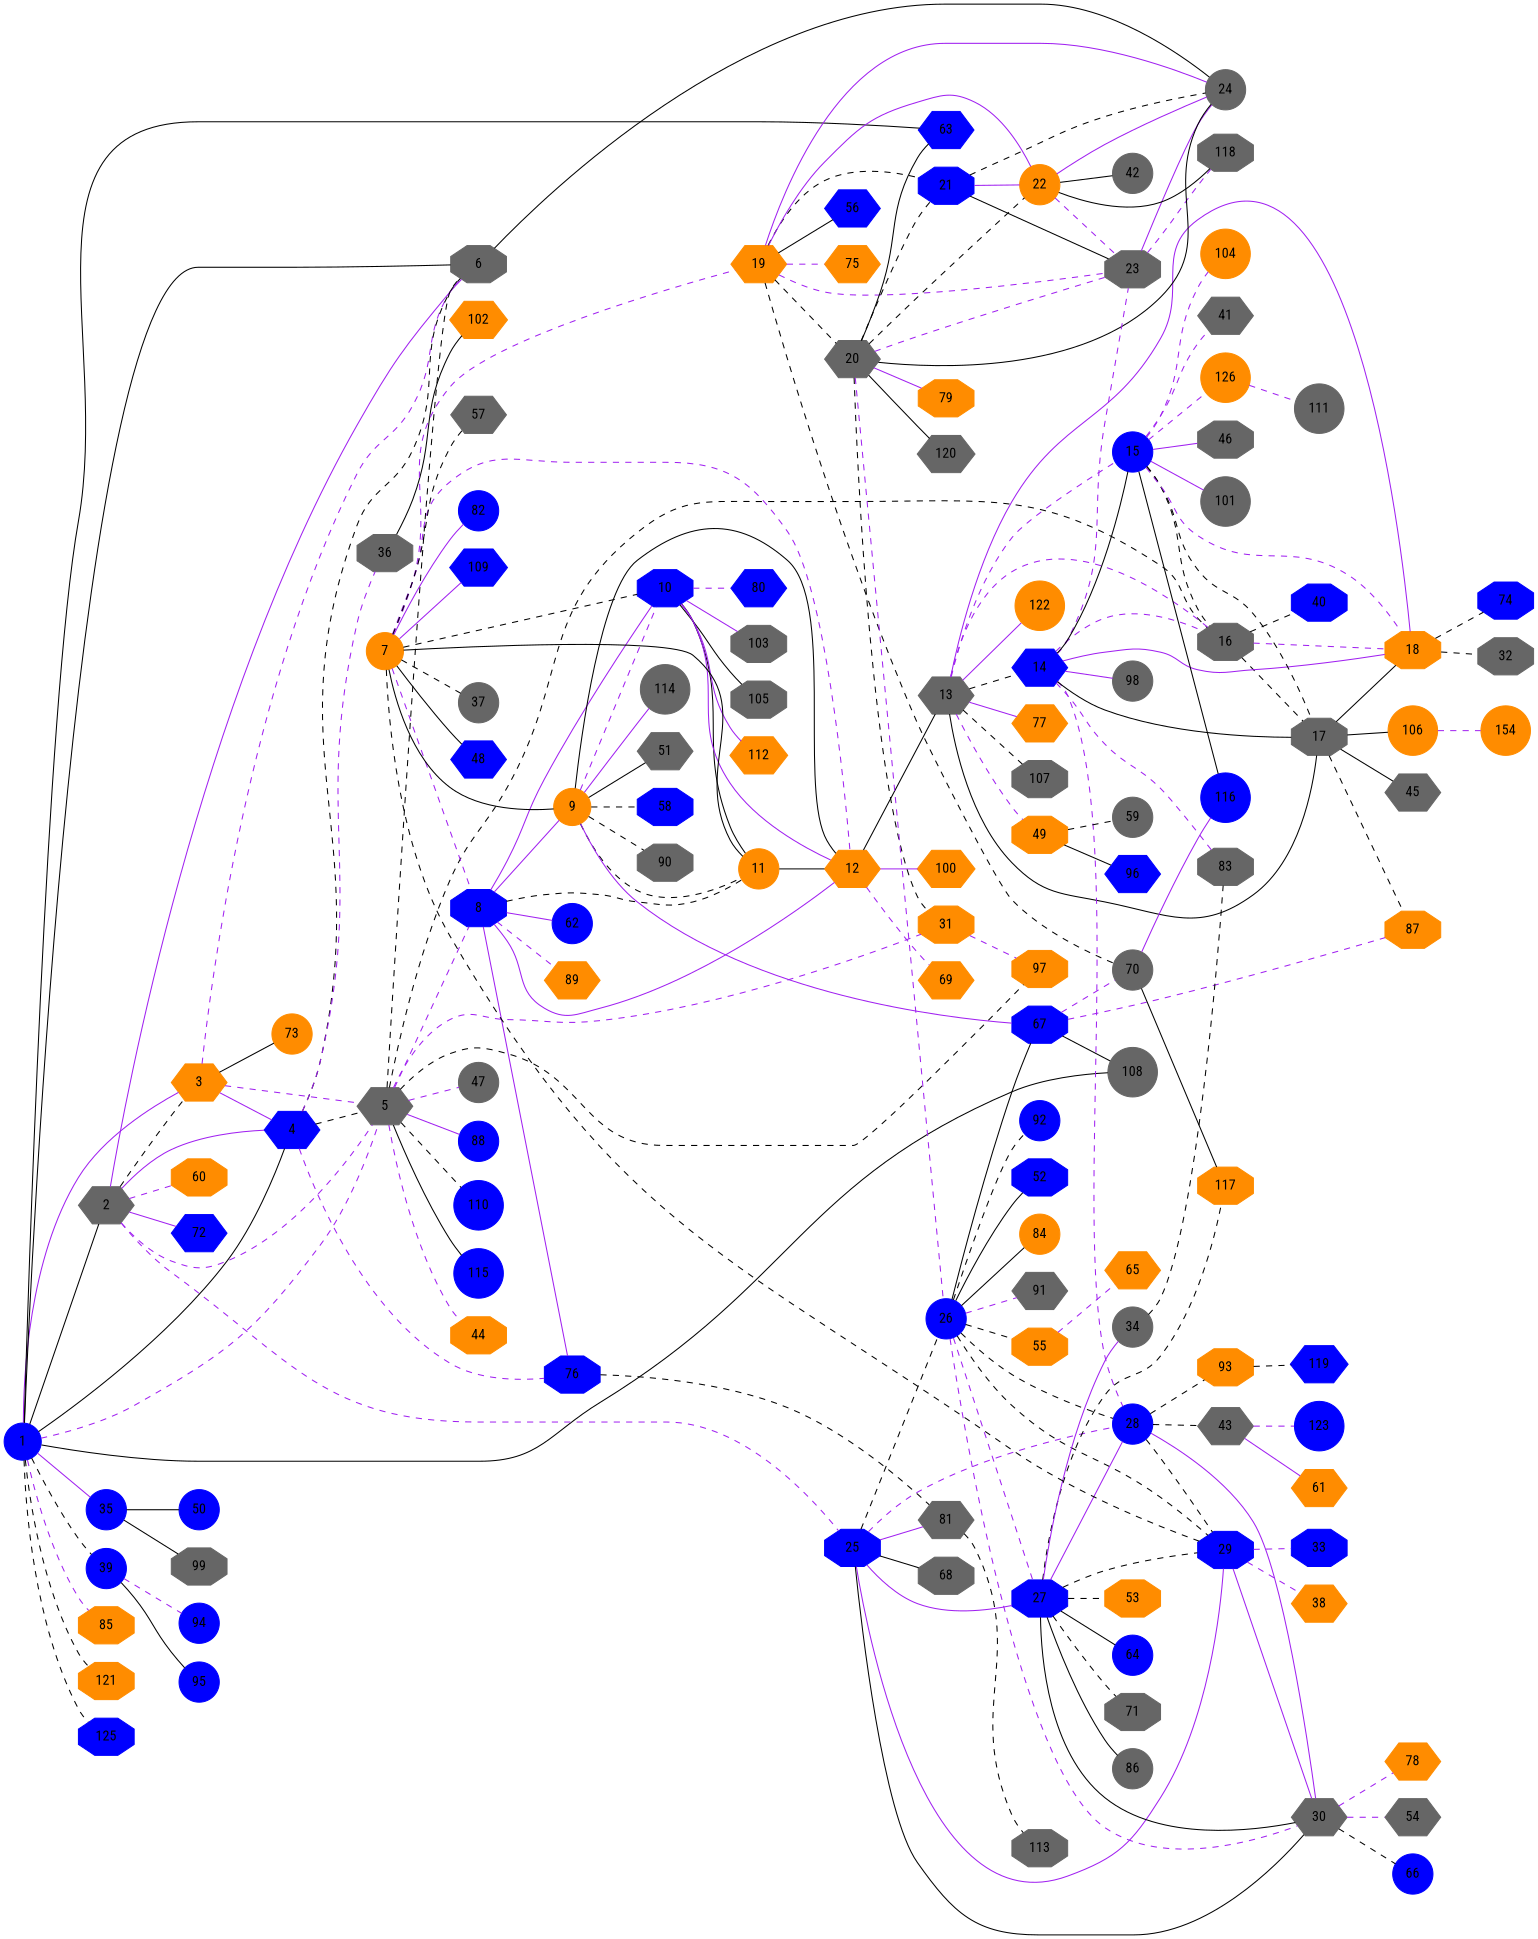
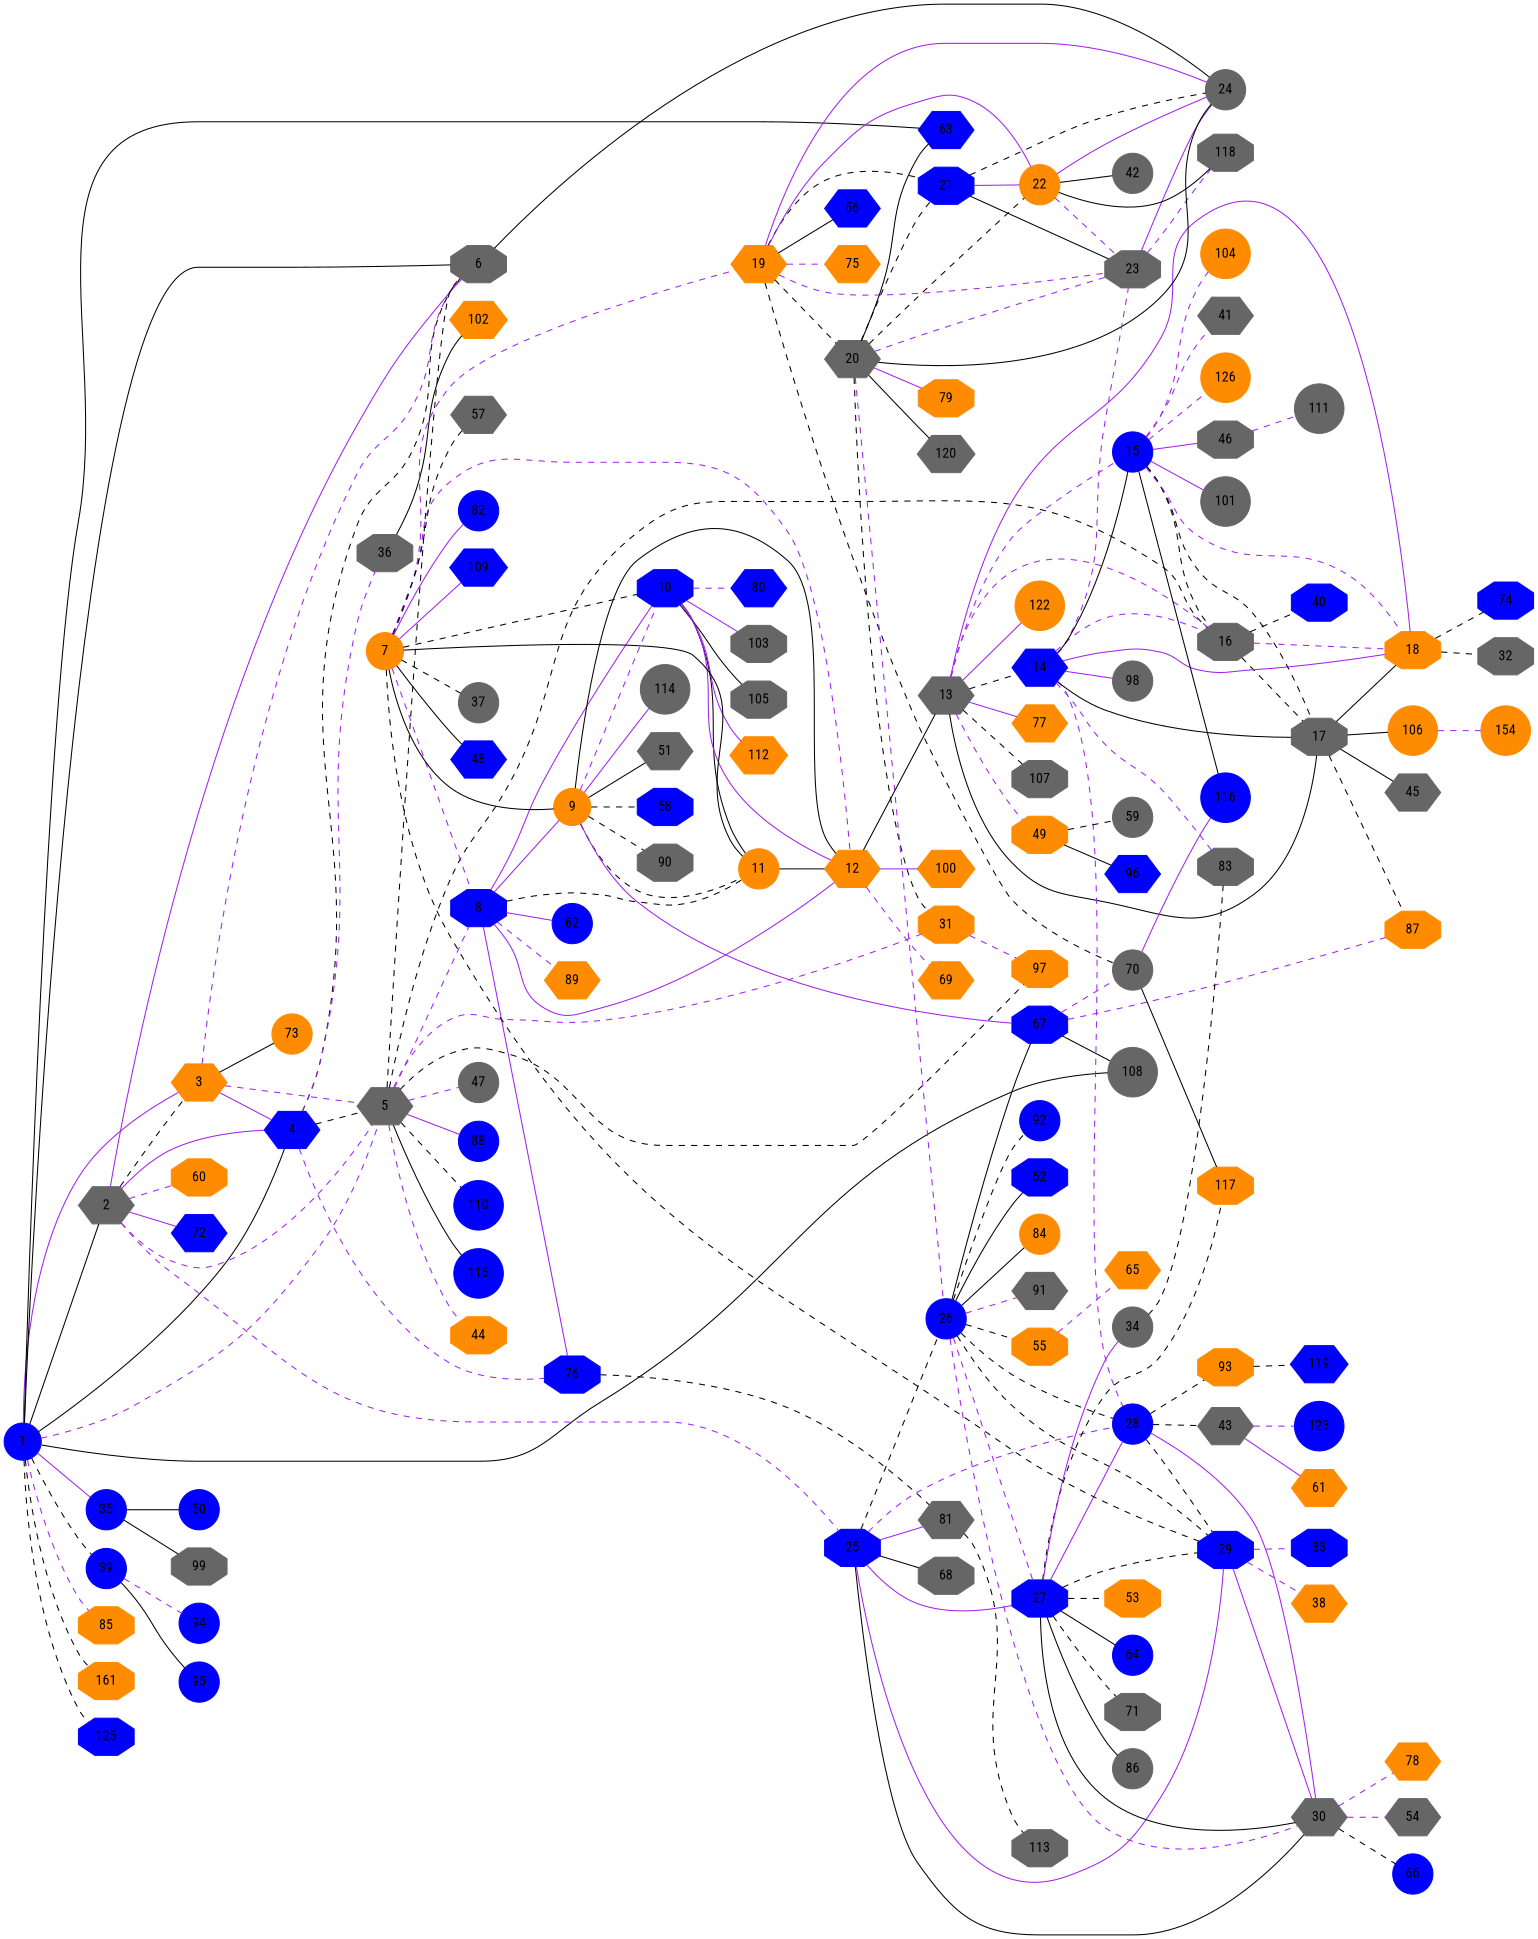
(1272, 393) -> (1274, 424)
(106, 1681) -> (106, 1681)
